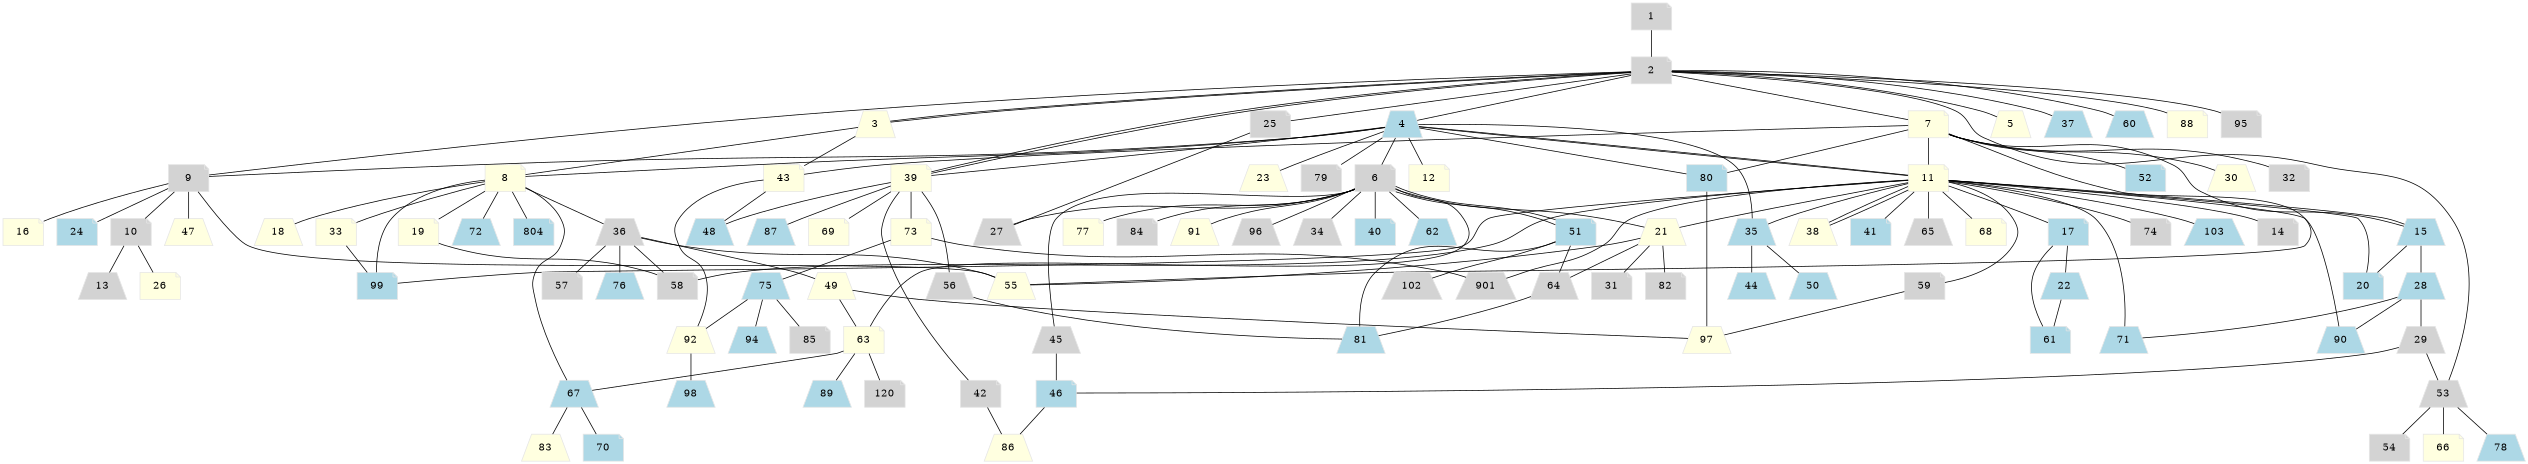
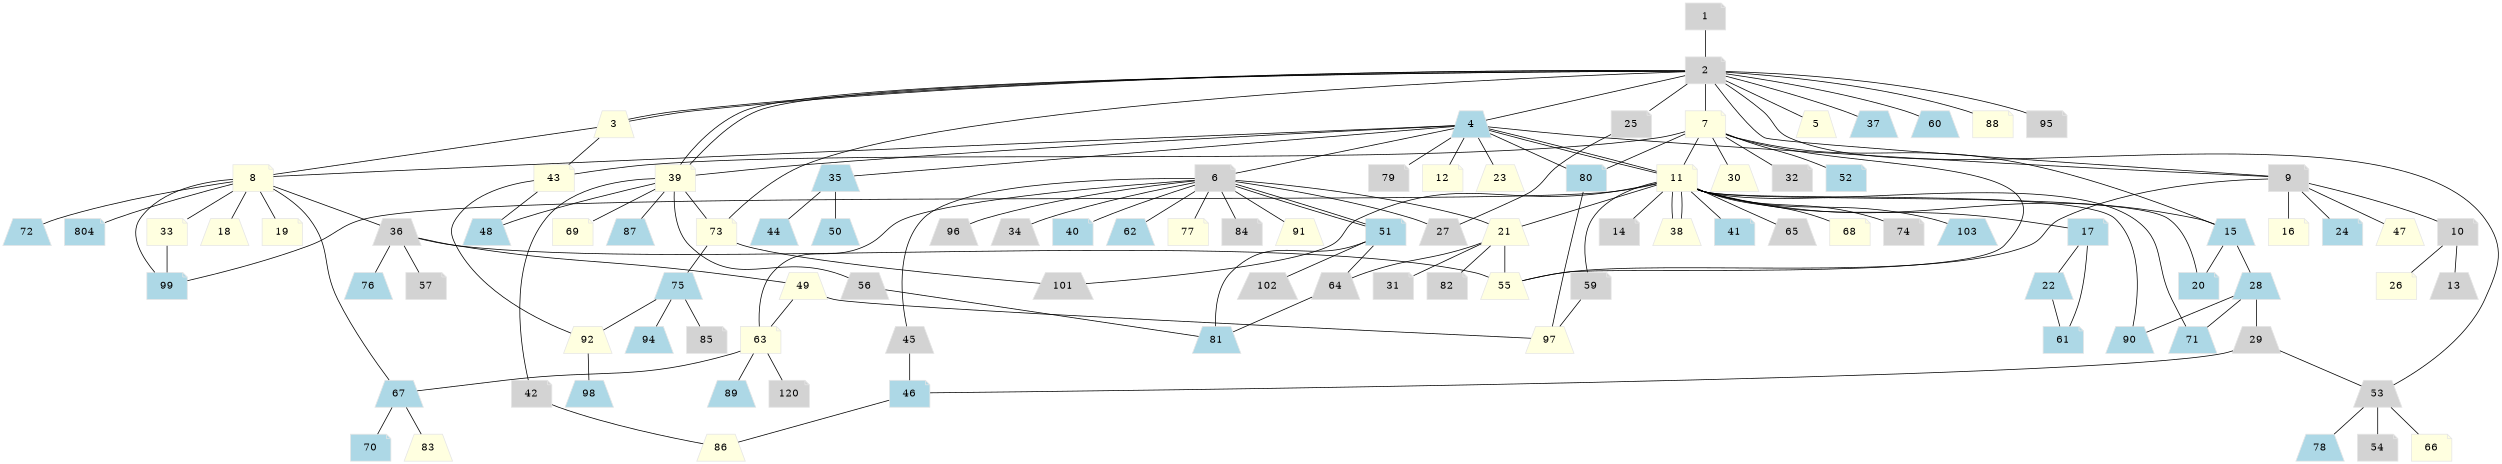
none -> (1196, 101)
(1838, 202) -> none
(677, 286) -> none
(1486, 286) -> (1063, 286)
